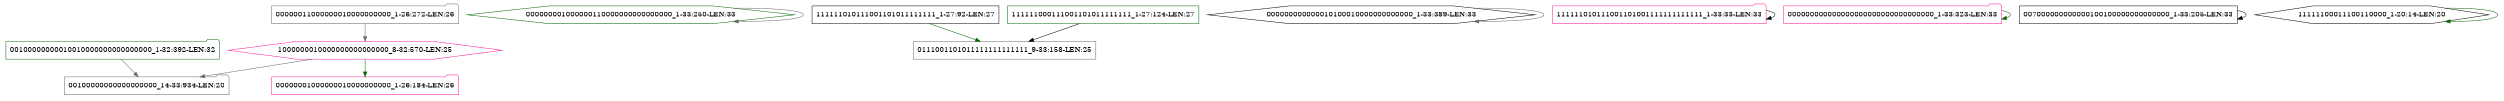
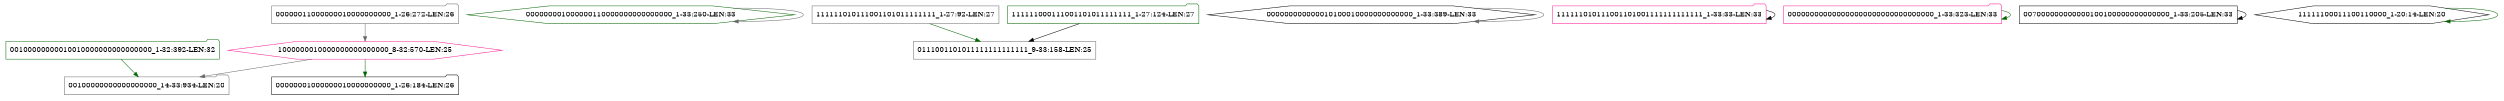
(905, 15) -> (905, 15)
(1103, 15) -> (1103, 15)
(128, 66) -> (128, 66)
(365, 86) -> (365, 86)
